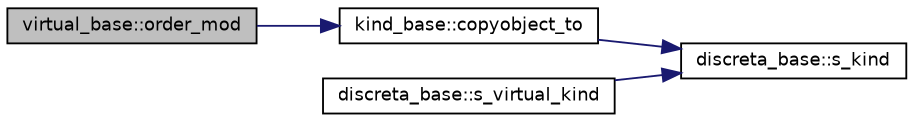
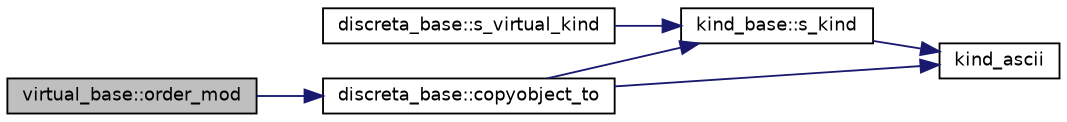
(469, 26) -> (469, 96)
(794, 61) -> (777, 26)
none -> (1000, 61)
